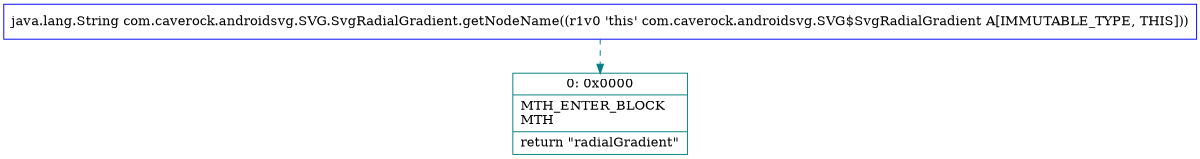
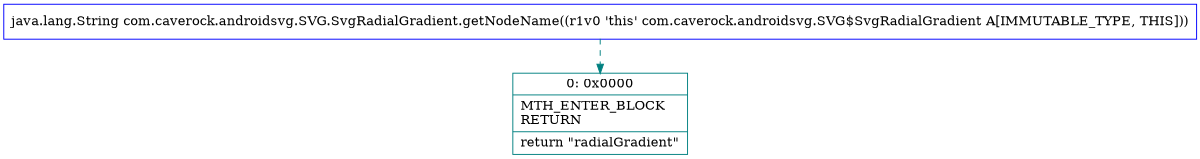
(537, 120) -> (551, 120)
